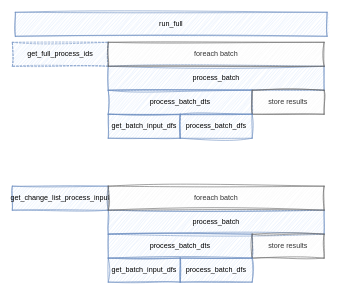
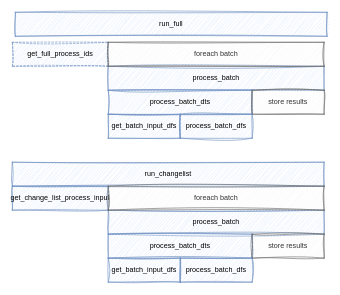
none -> (168, 174)
